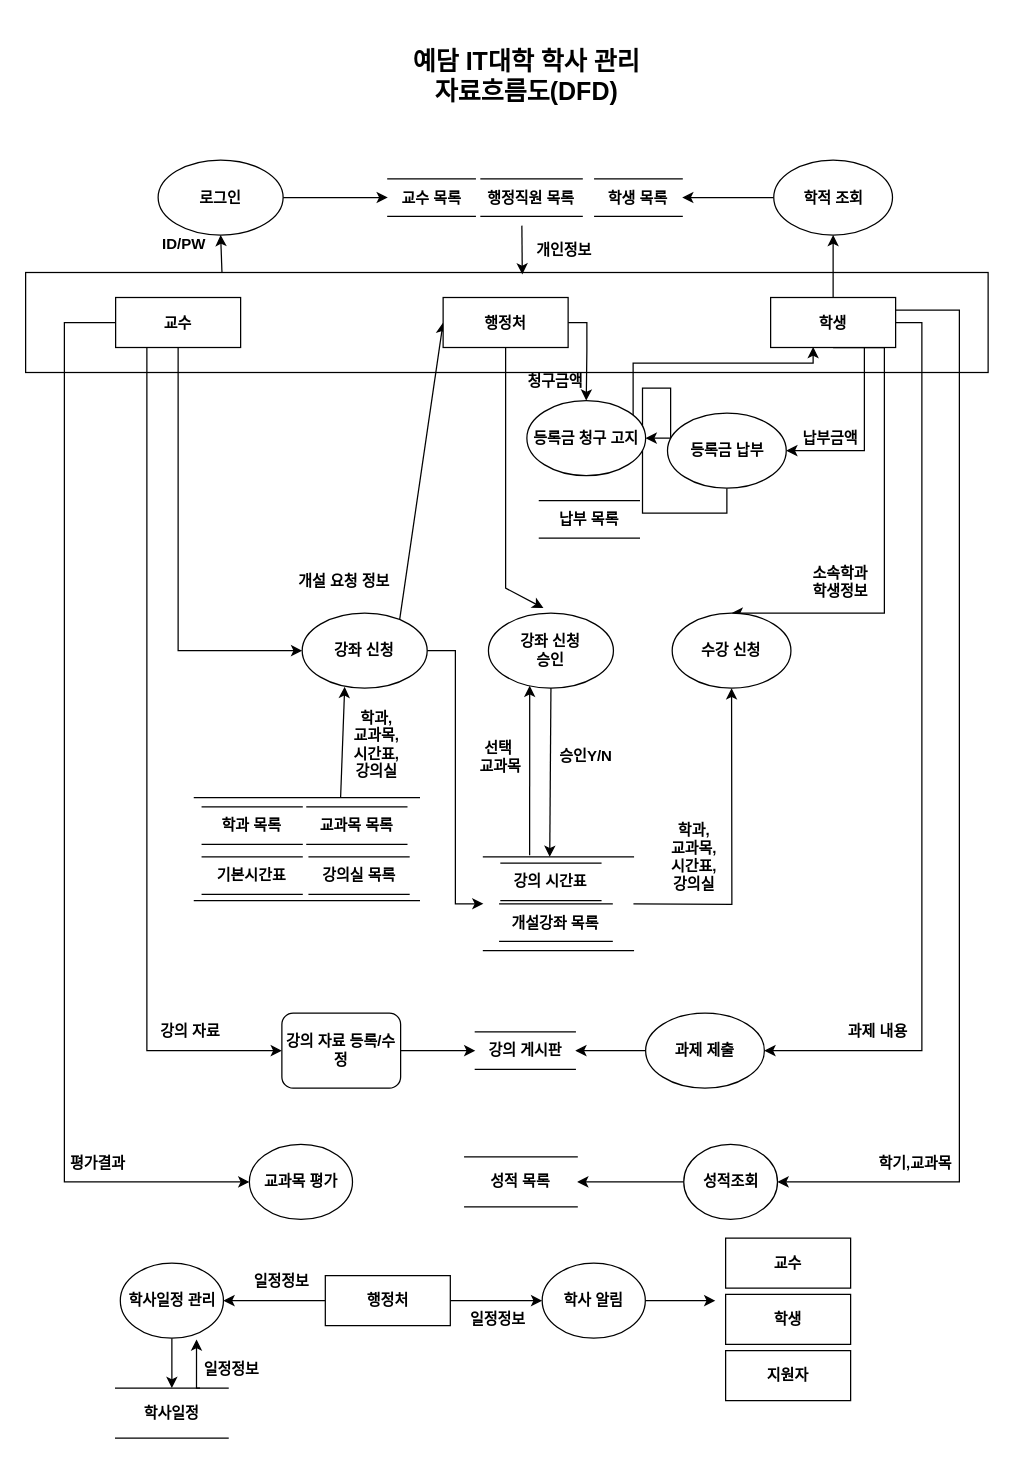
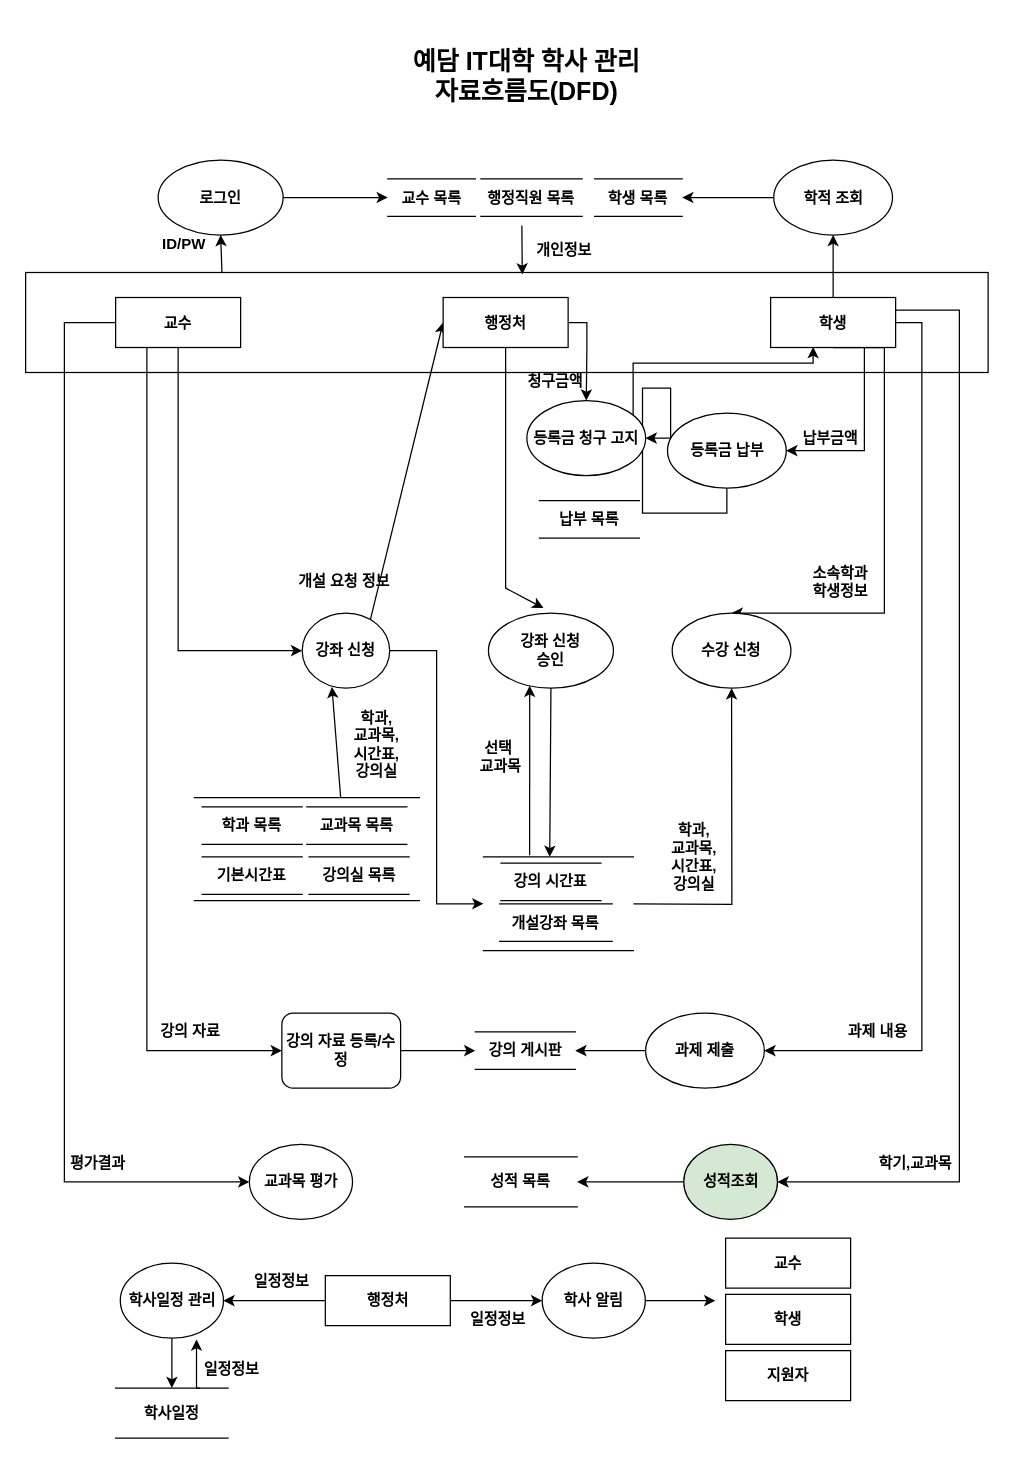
(365, 651) -> (346, 651)
(587, 757) -> none
(731, 1182) -> (731, 1182)
